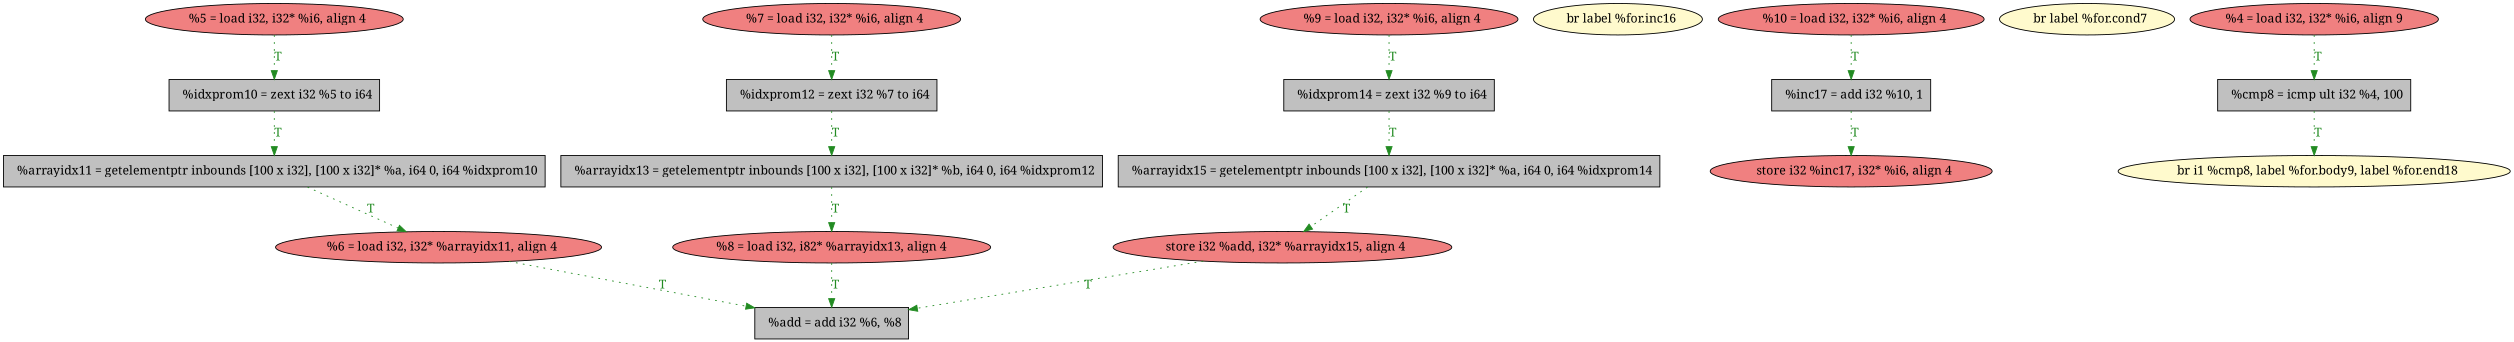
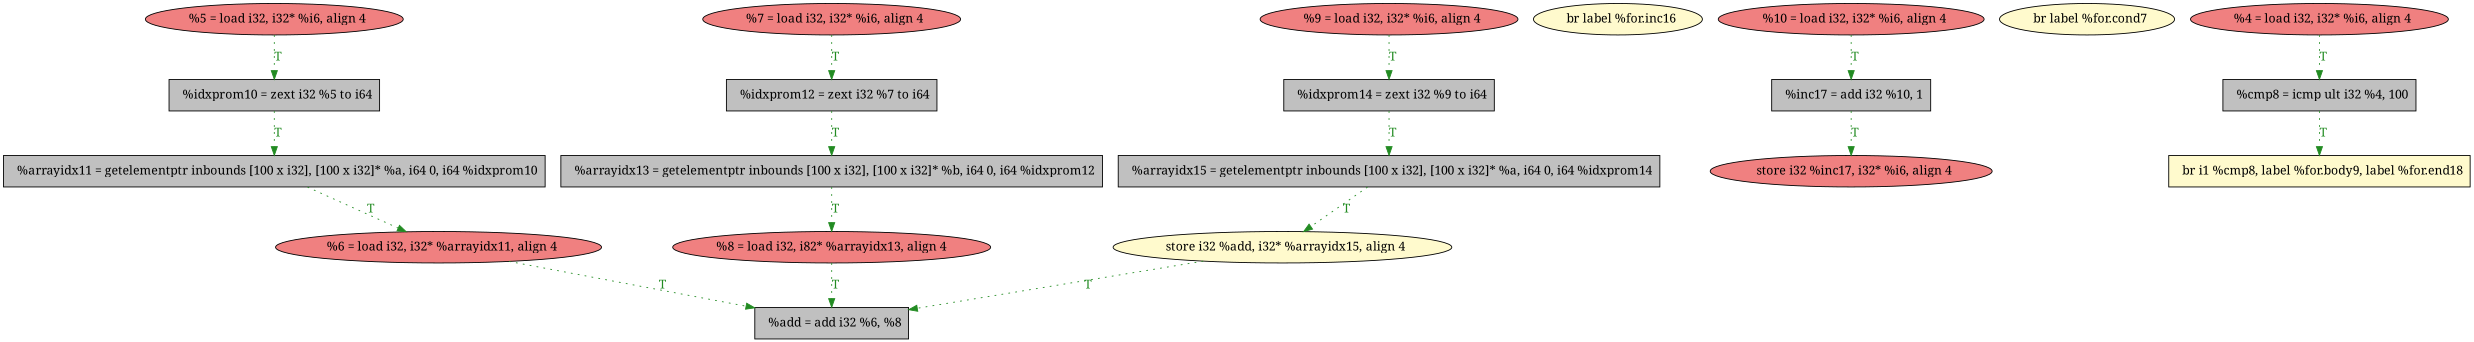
(2314, 19) -> (2319, 19)
(2314, 171) -> (2319, 171)
(1282, 247) -> (1282, 247)
